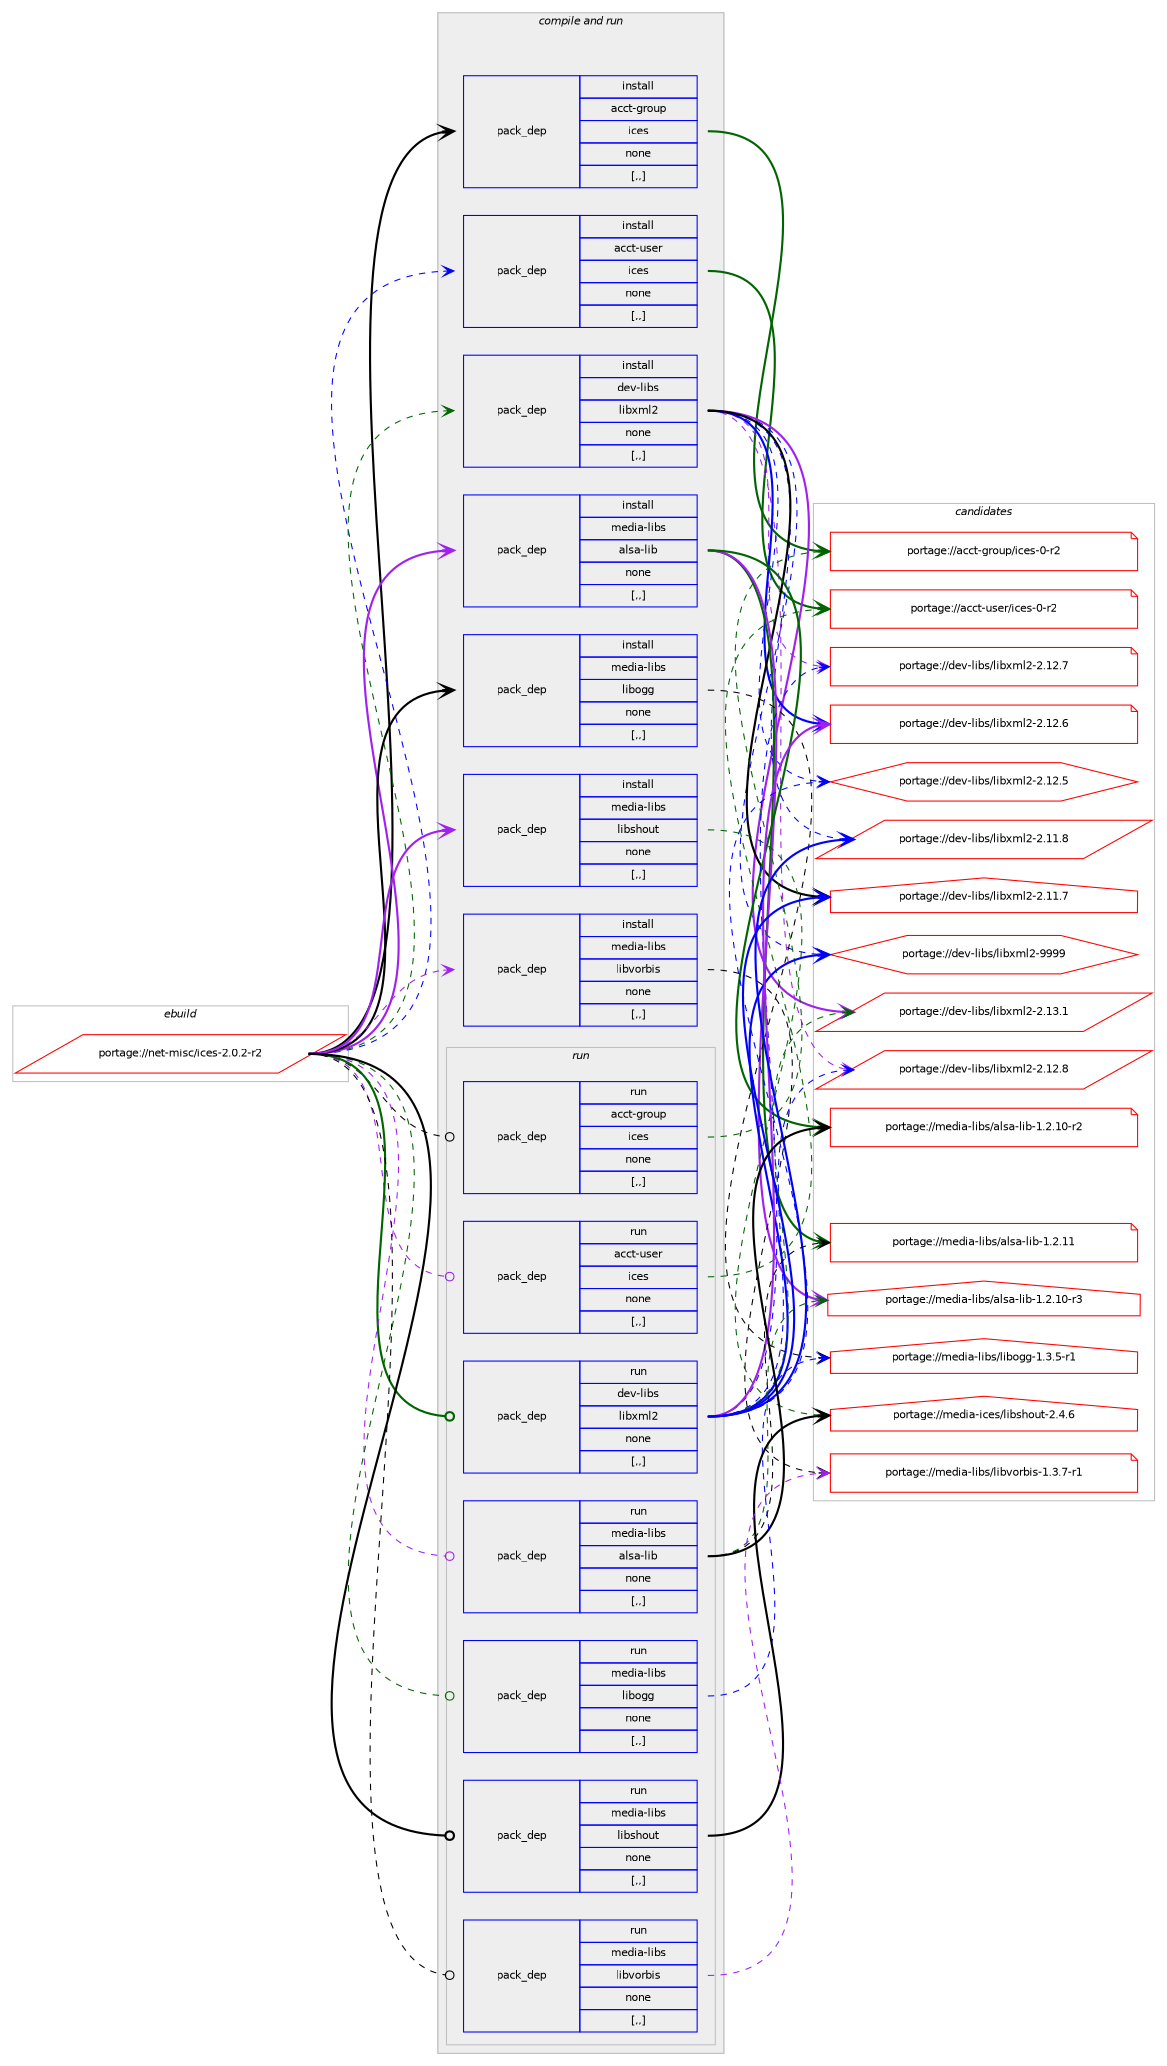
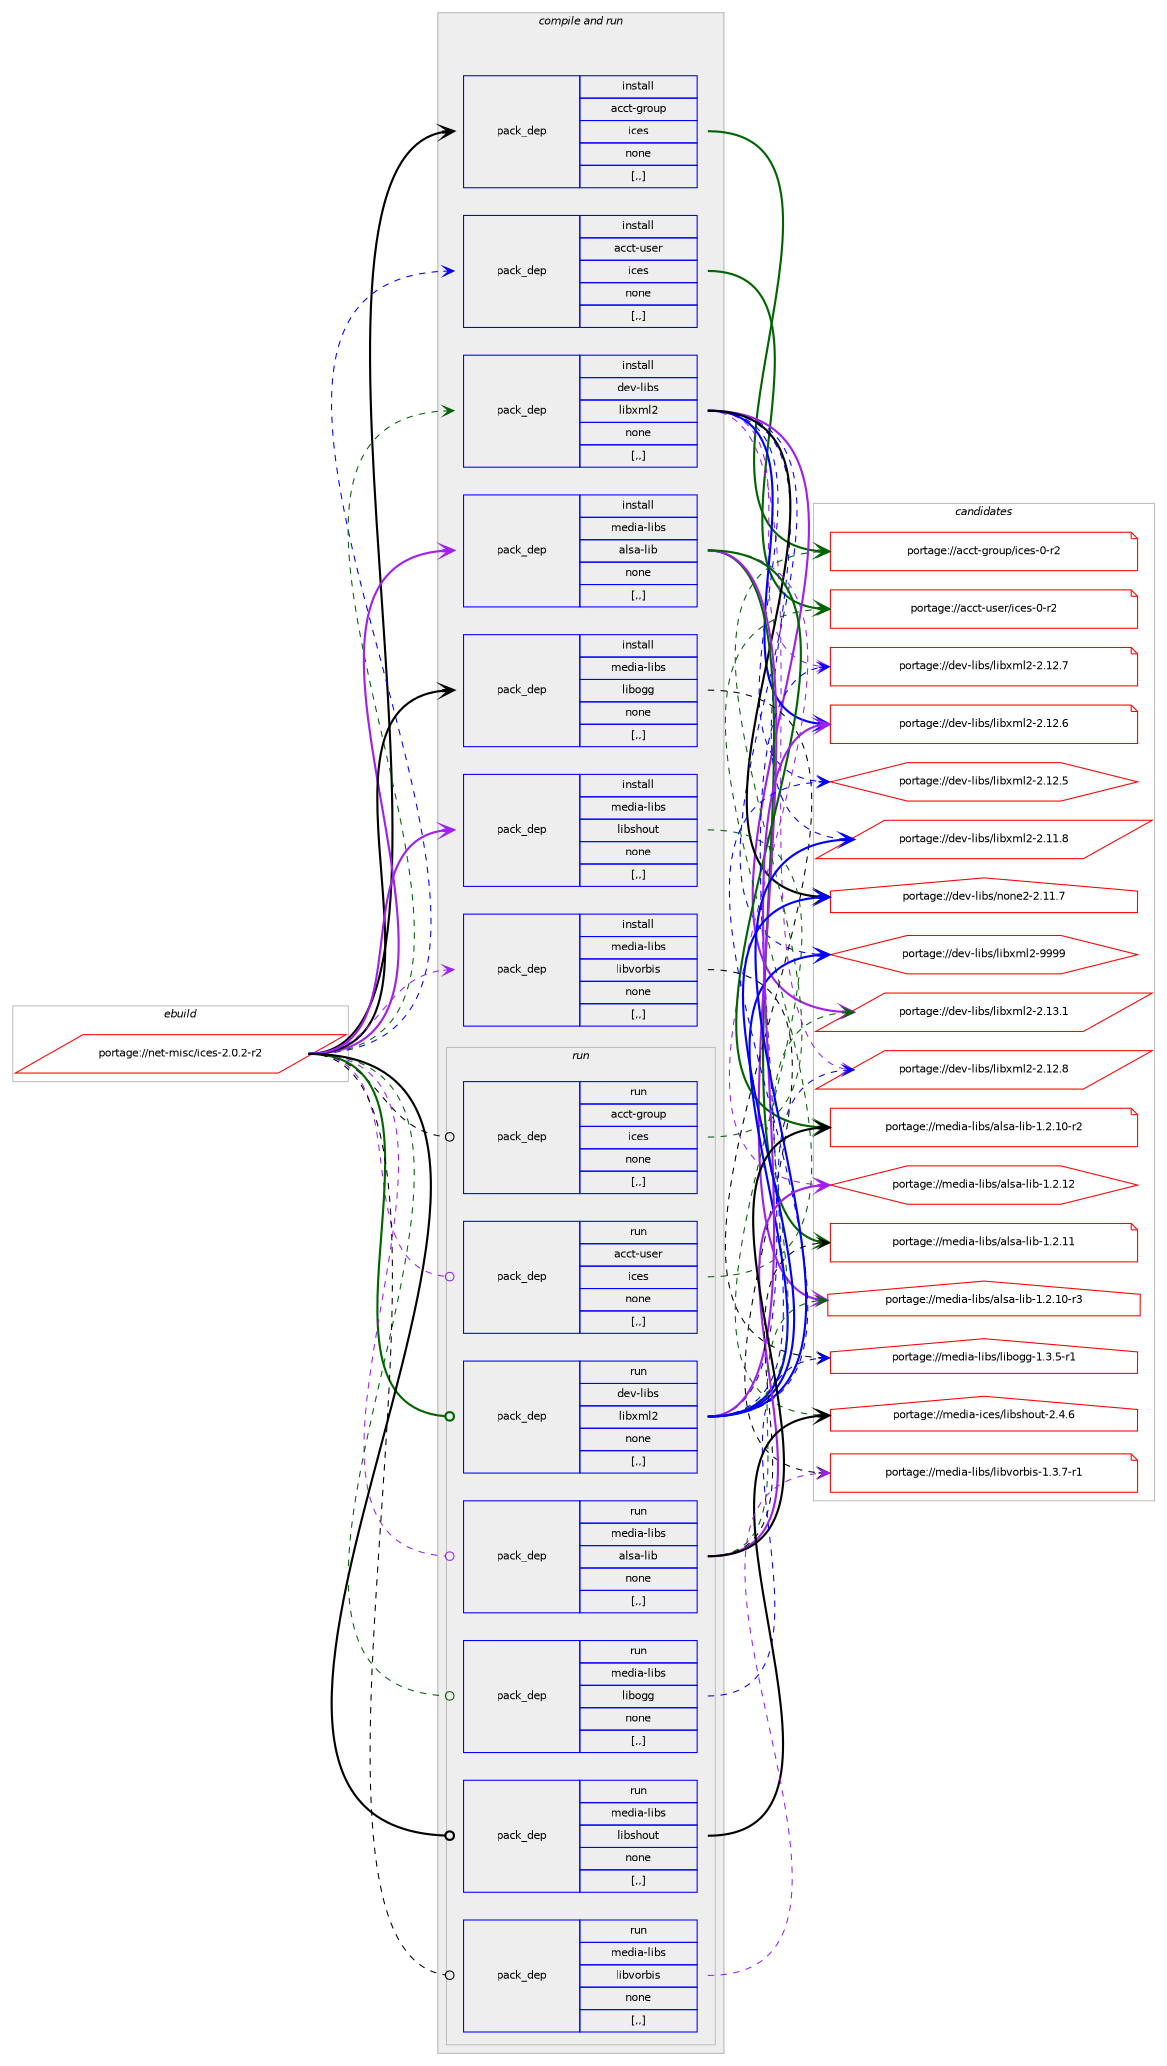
(984, 897) -> (984, 897)
none -> (984, 1185)
